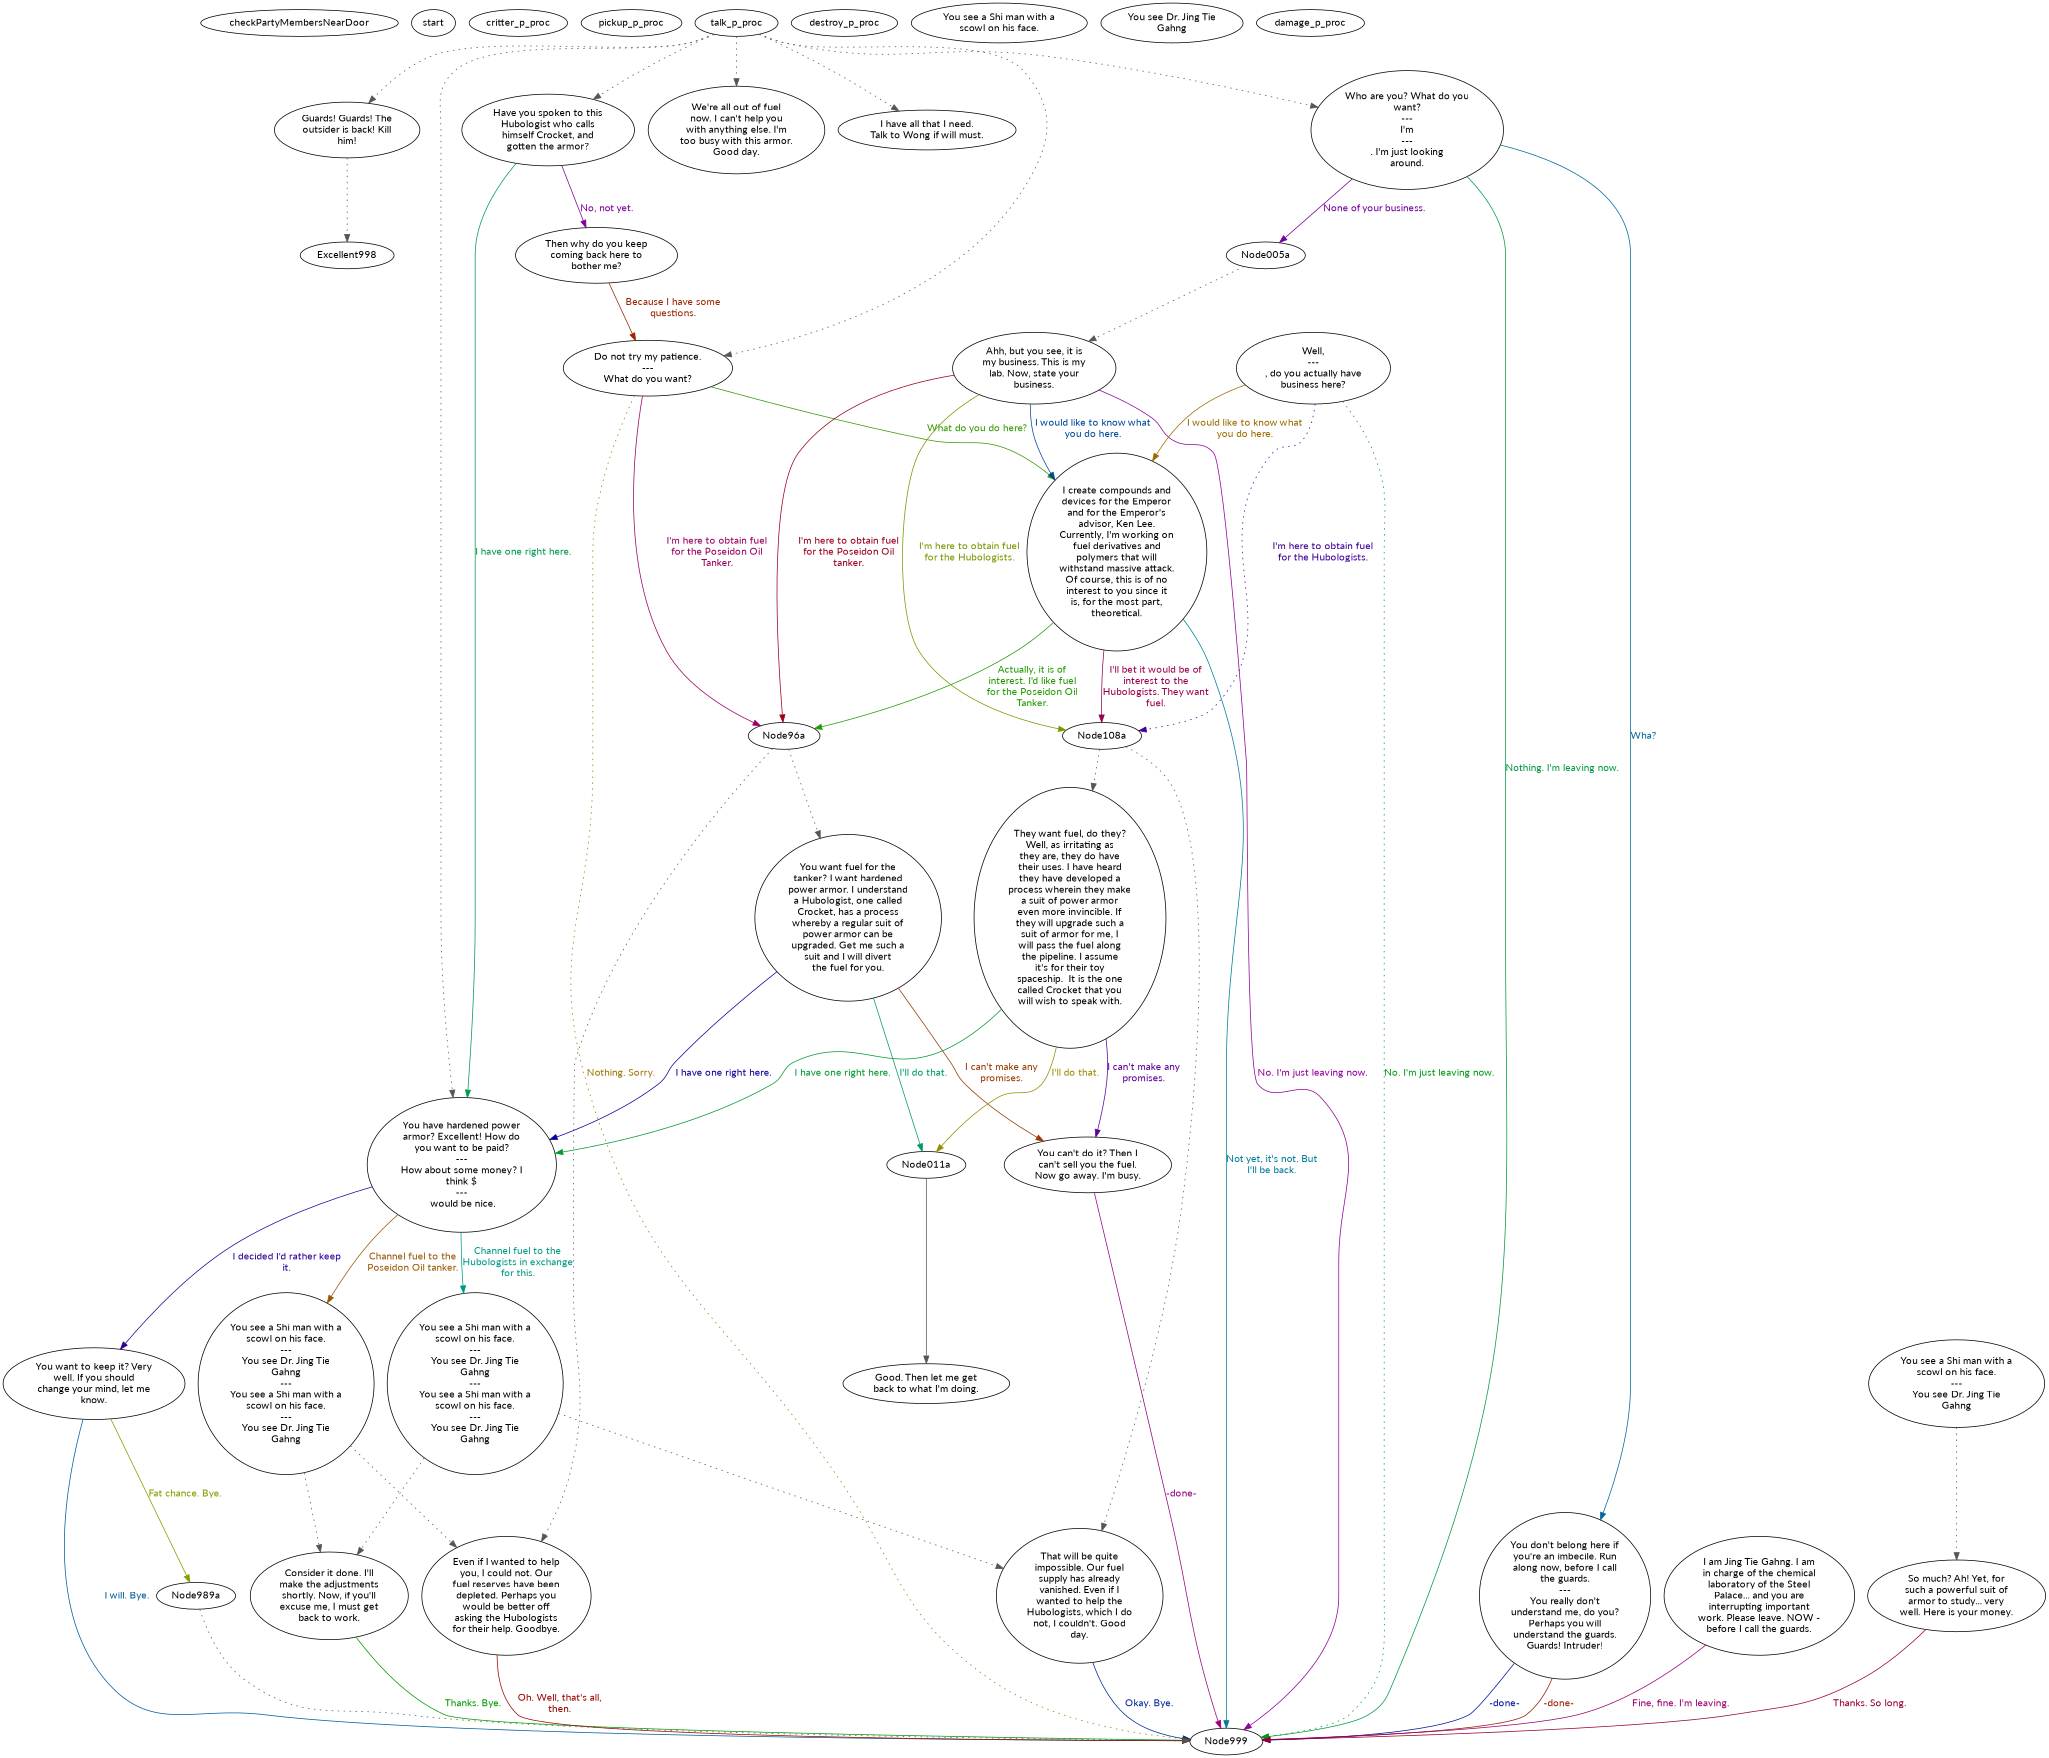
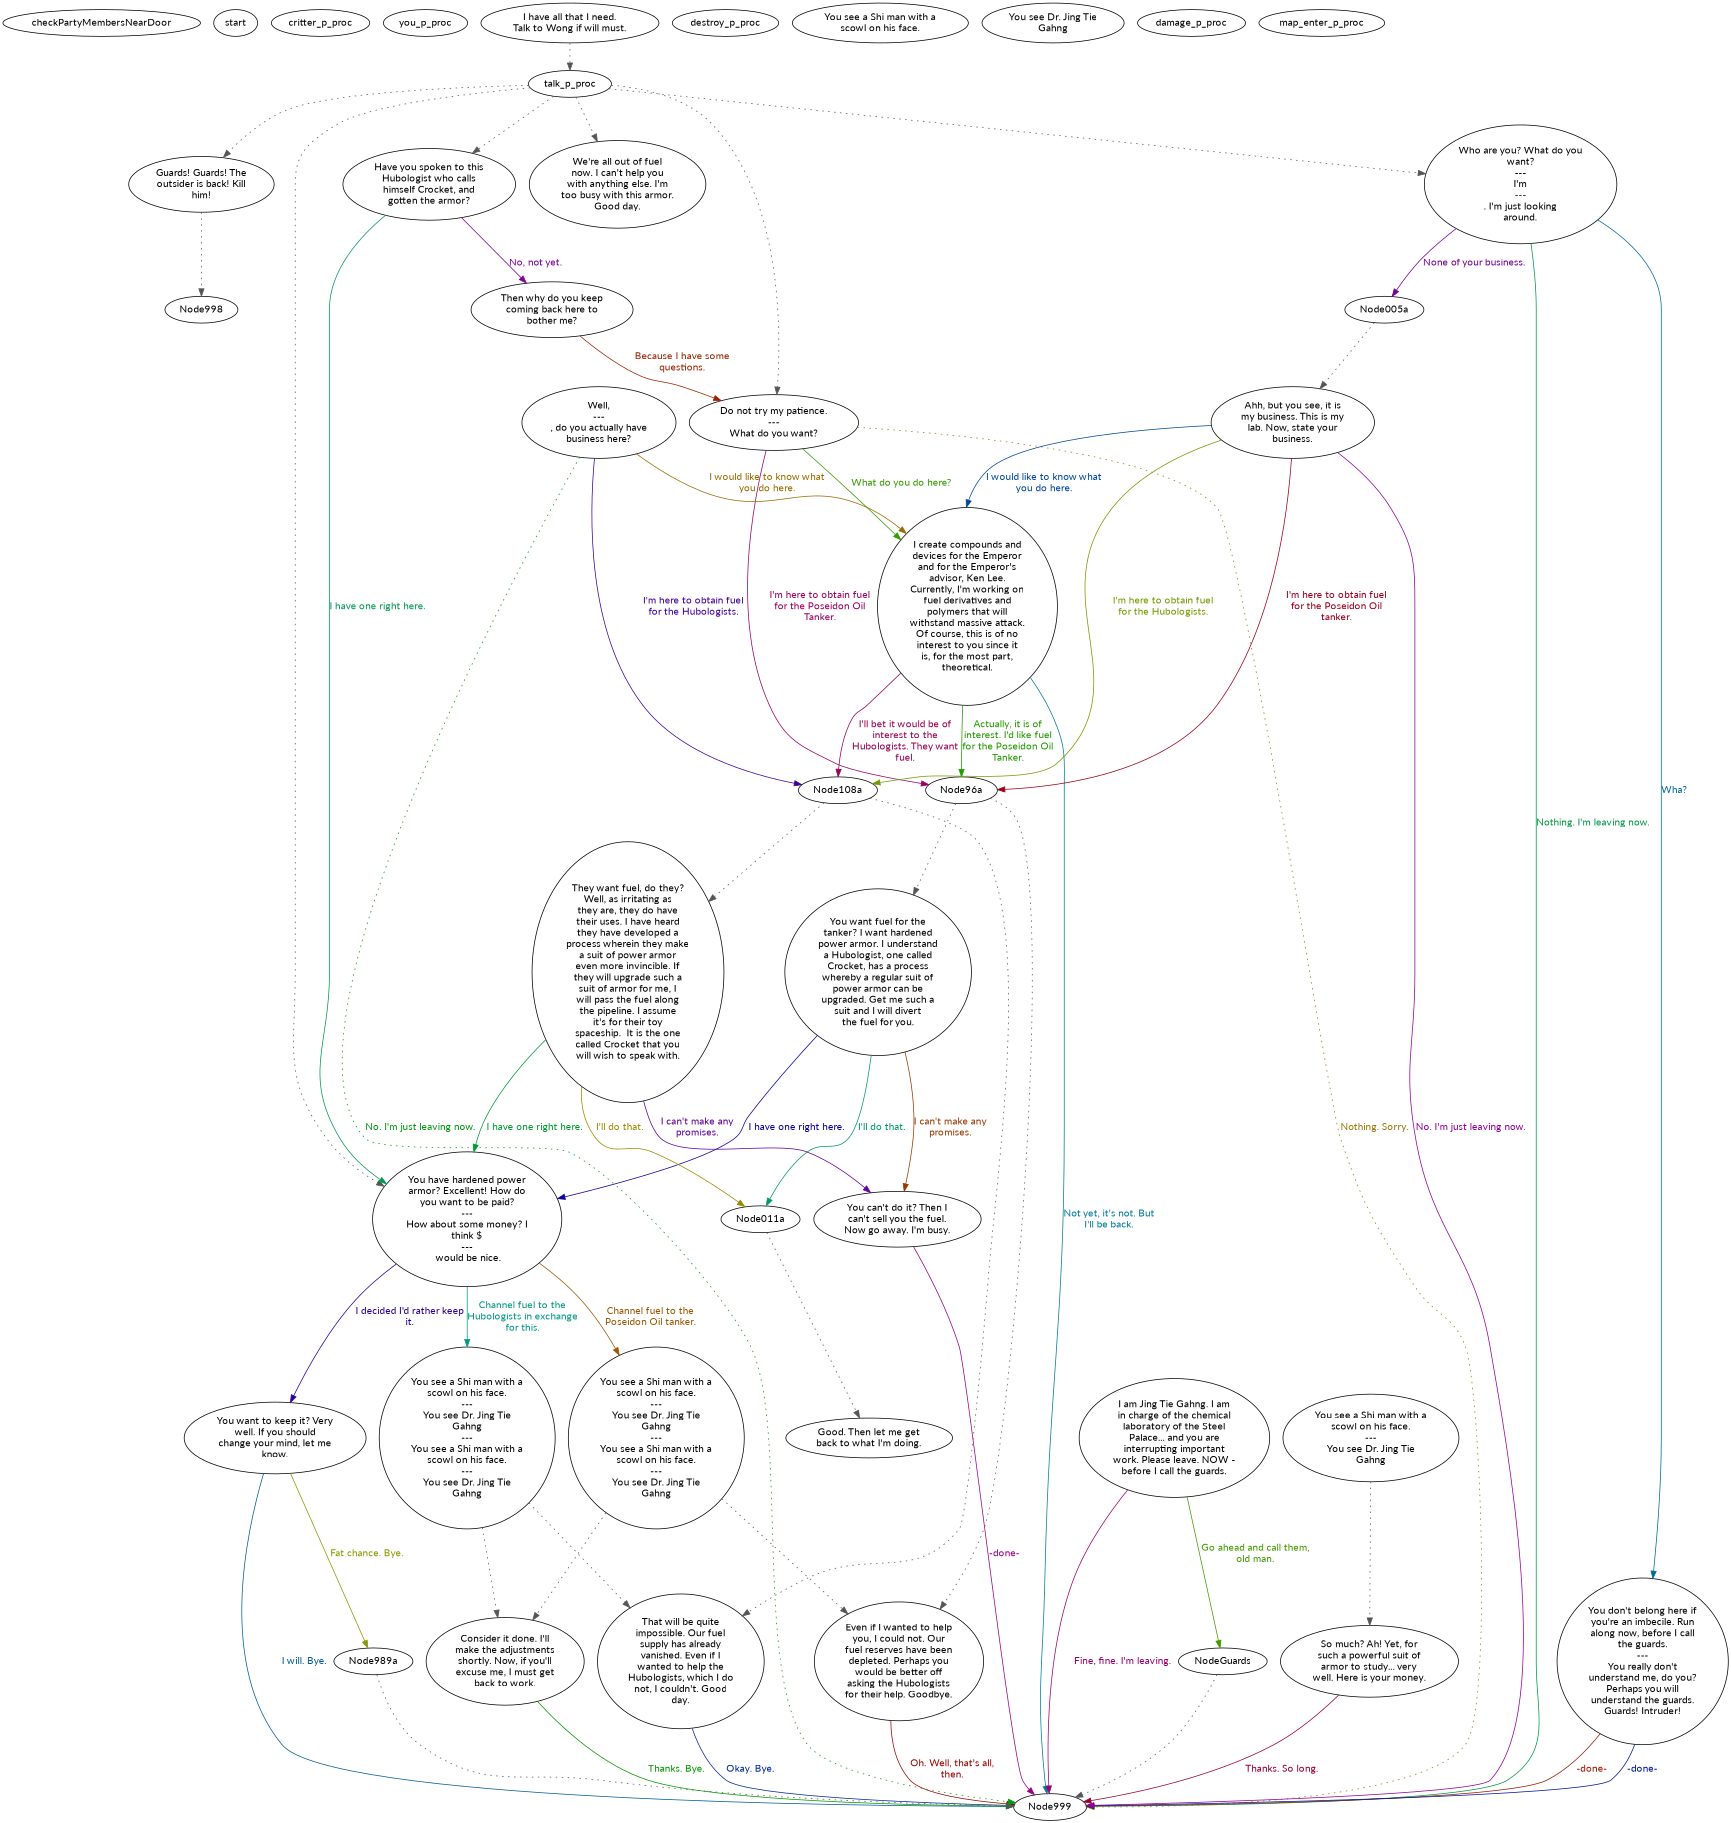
(632, 23) -> (426, 23)
none -> (1322, 23)
(827, 68) -> (570, 53)
(347, 255) -> (201, 310)
(1245, 581) -> (622, 670)
(926, 1267) -> (812, 1322)
none -> (1223, 1661)
